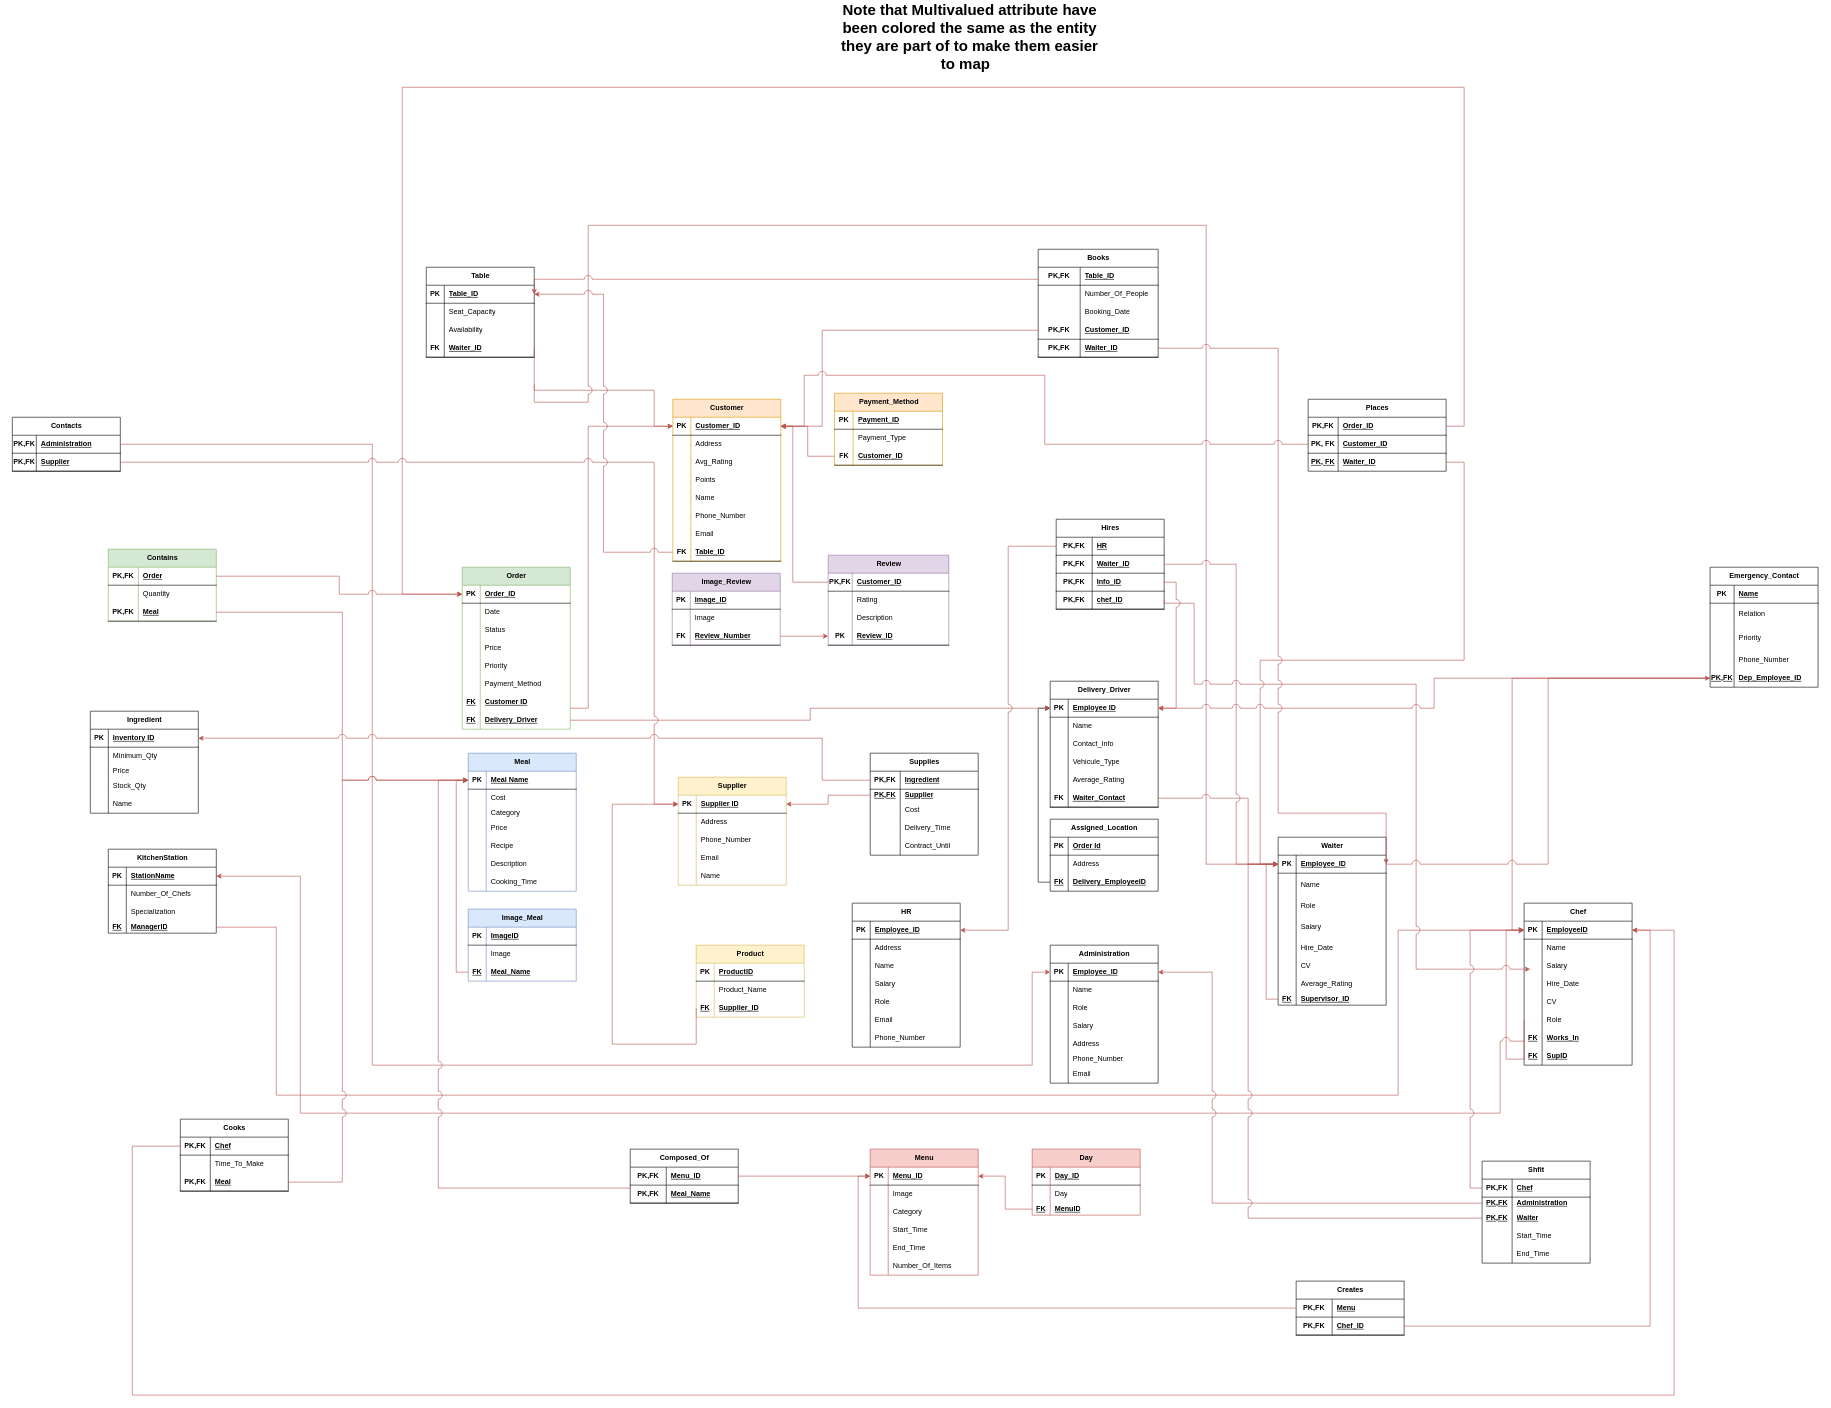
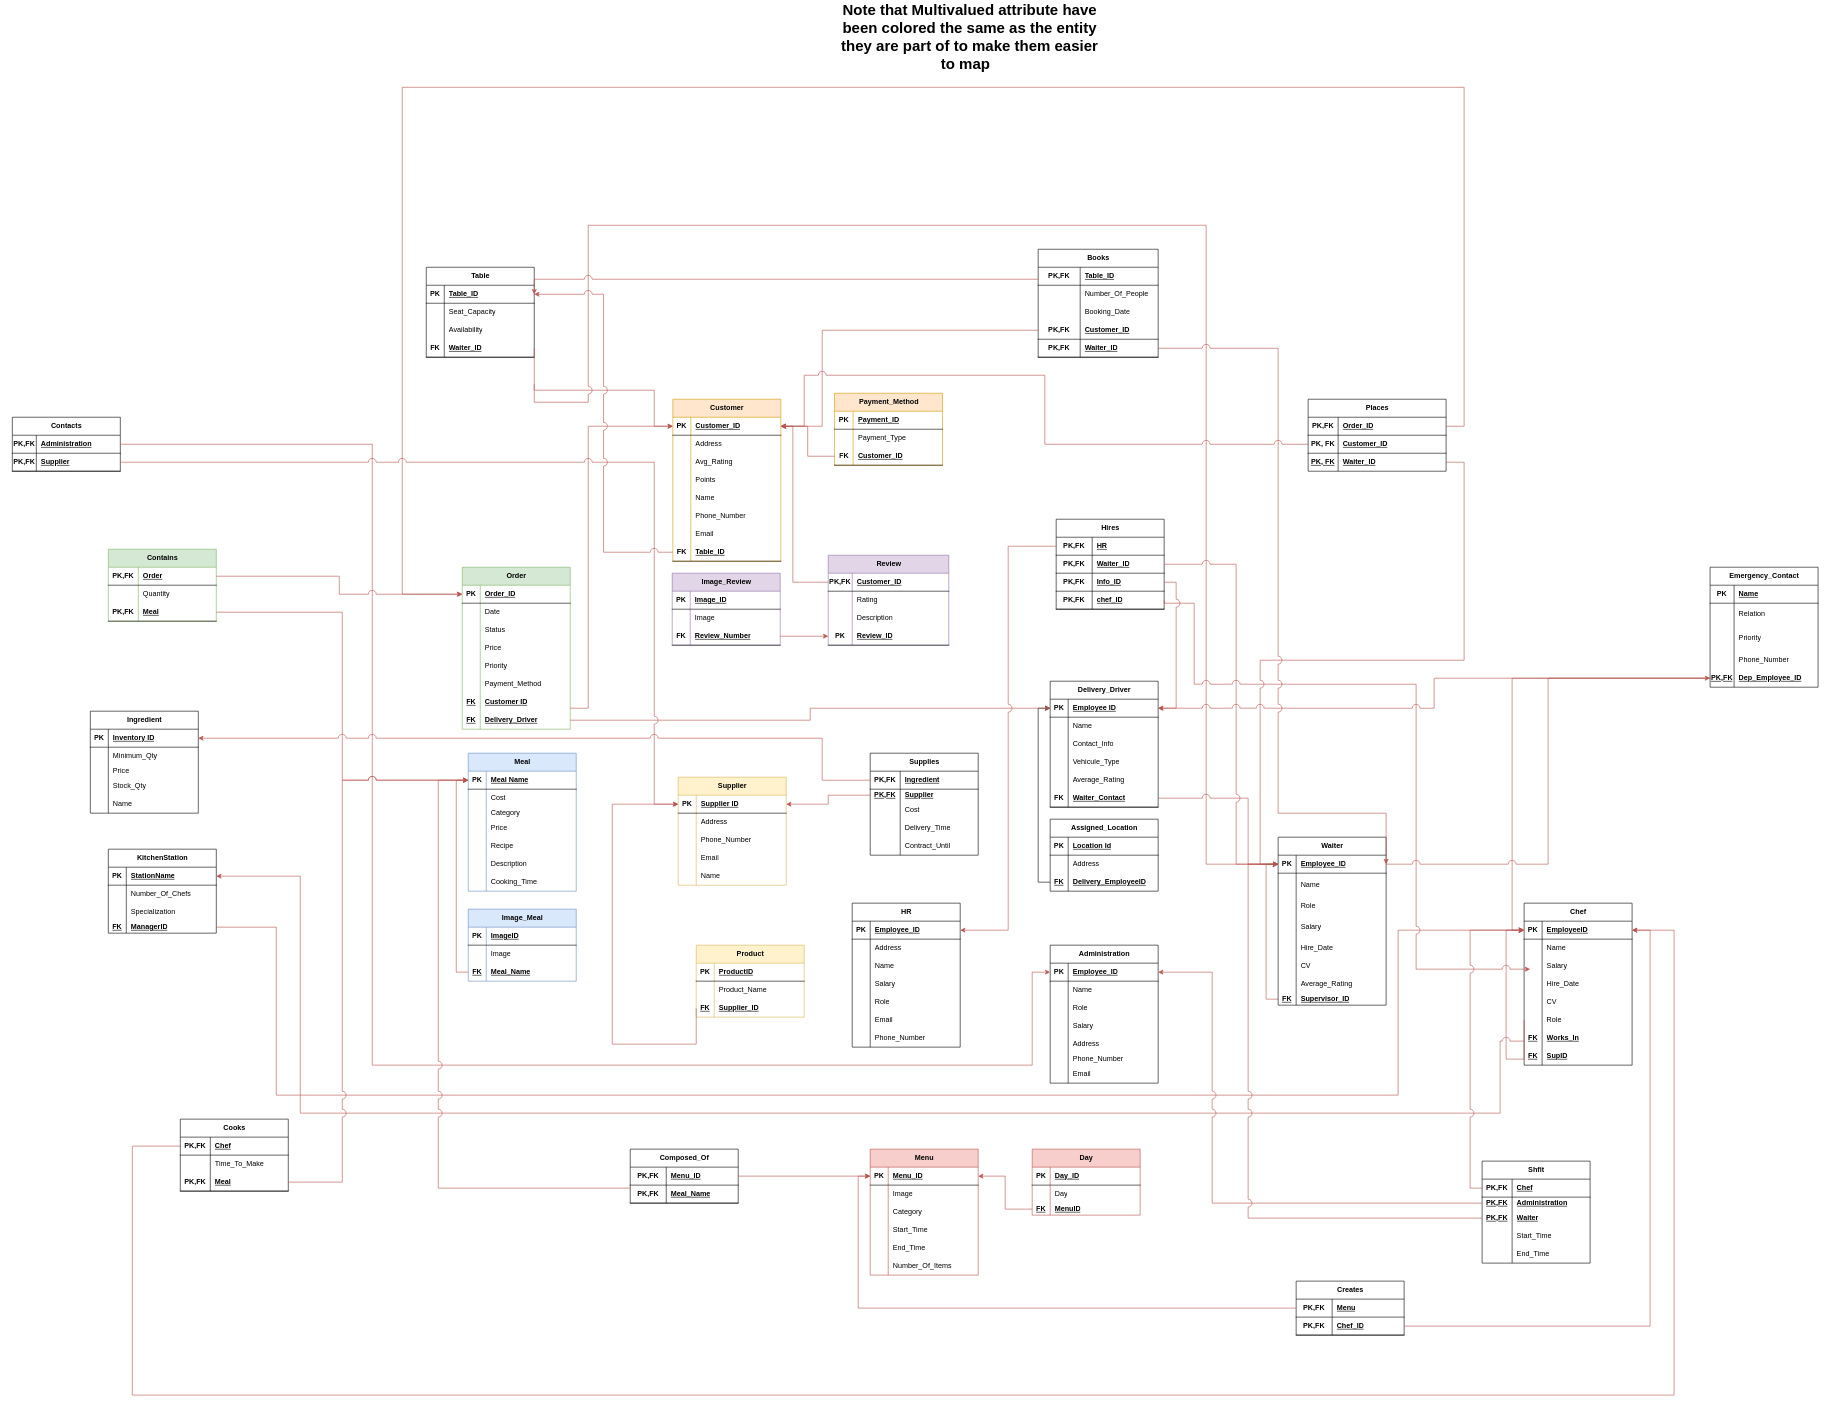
(1088, 846) -> (1093, 846)
